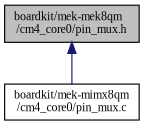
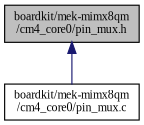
(72, 24) -> (72, 24)
